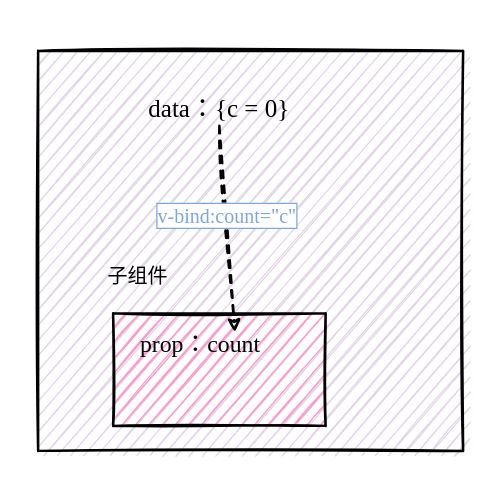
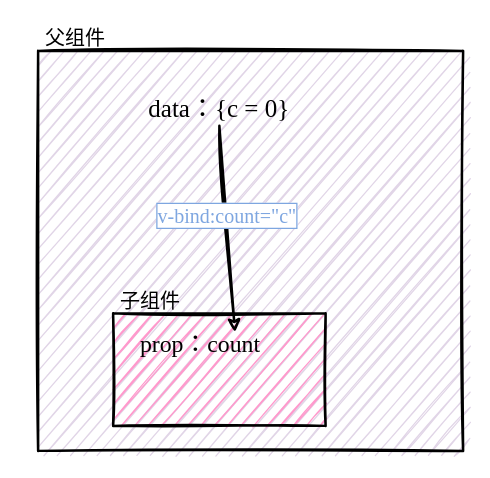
none -> (76, 38)
(224, 182) -> (224, 182)
(138, 276) -> (151, 301)
